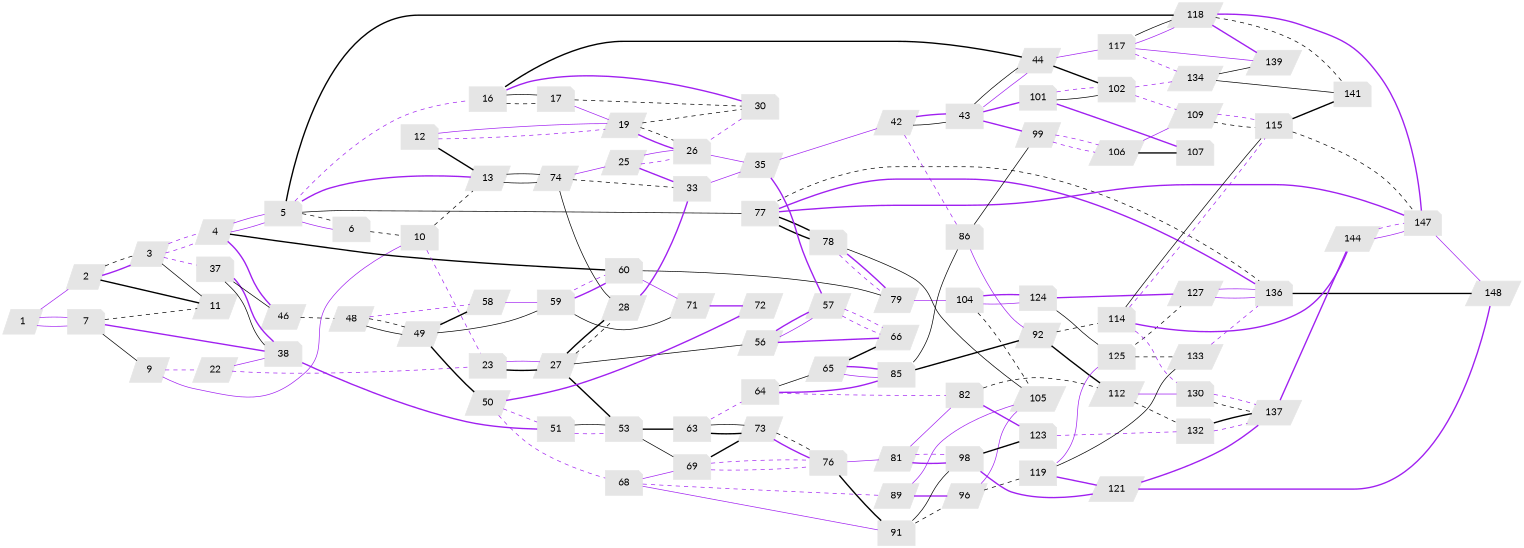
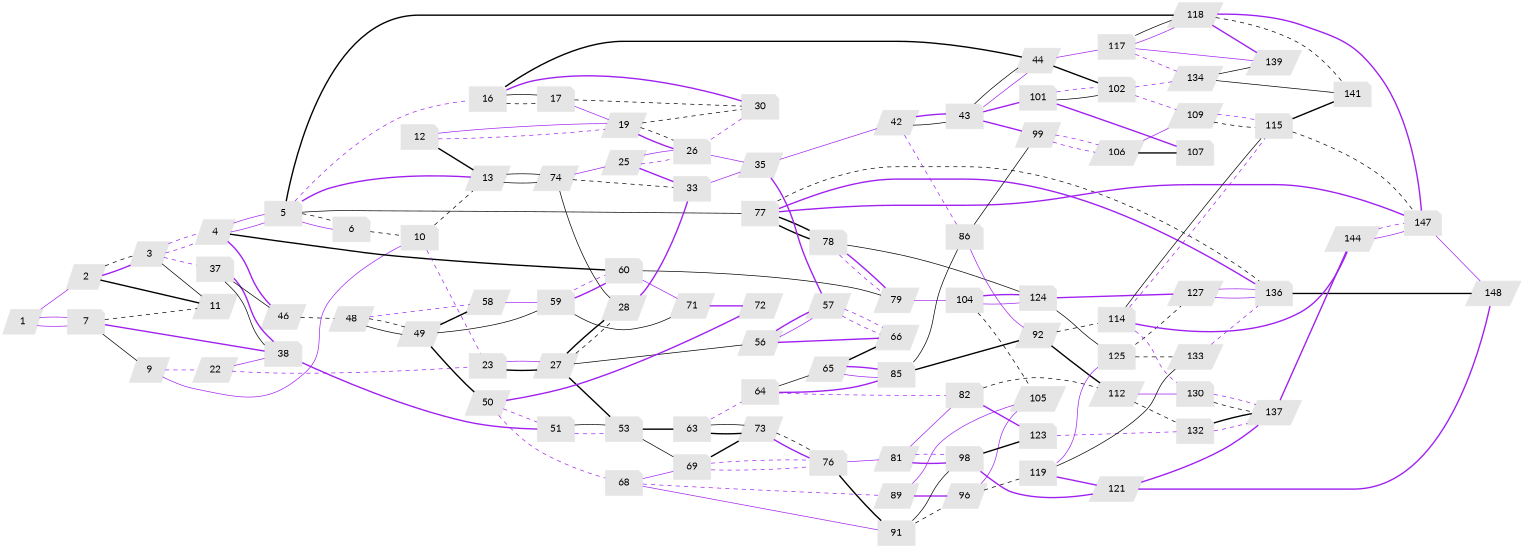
(941, 316) -> (935, 263)
